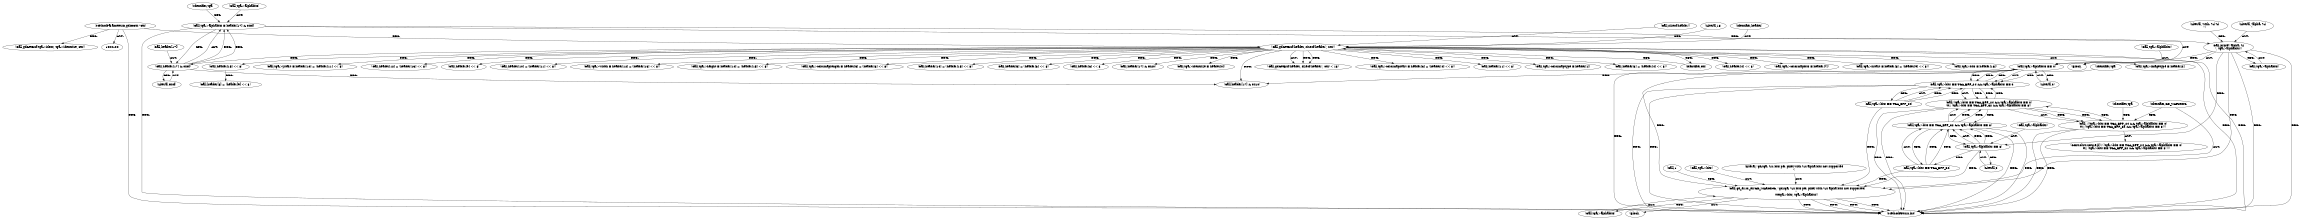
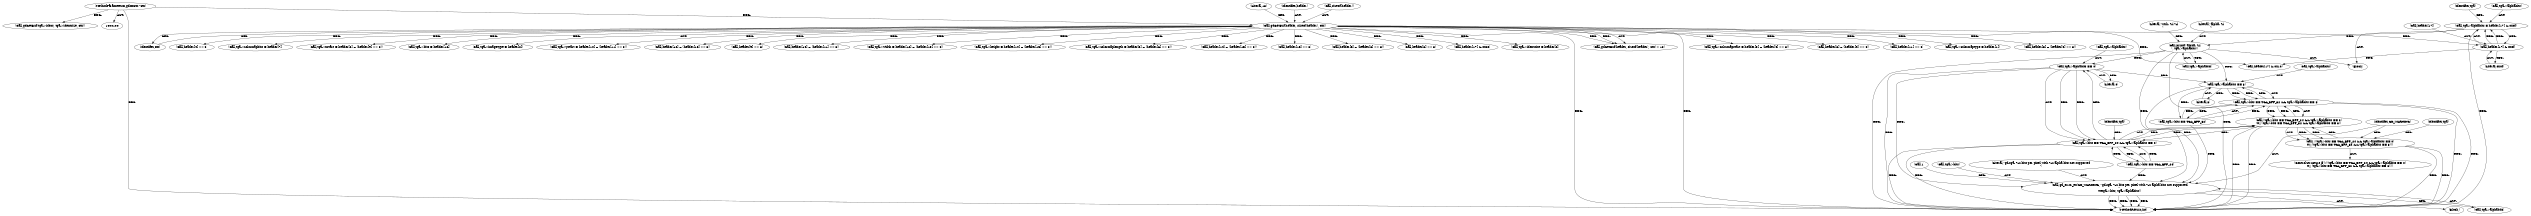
(1606, 74) -> (2150, 76)
(226, 75) -> (1689, 34)
